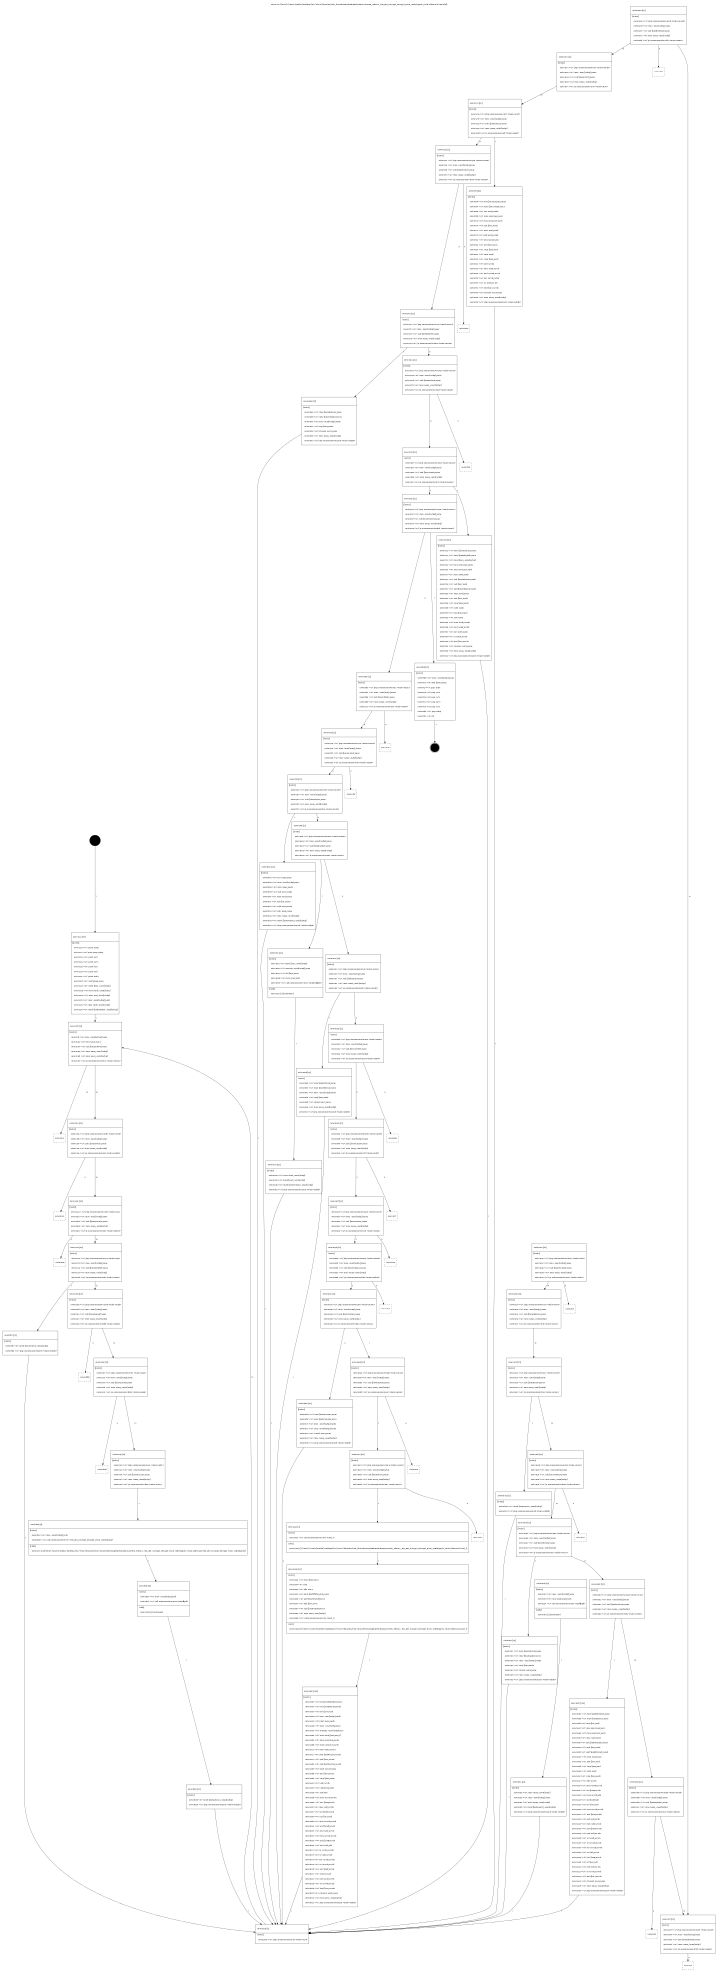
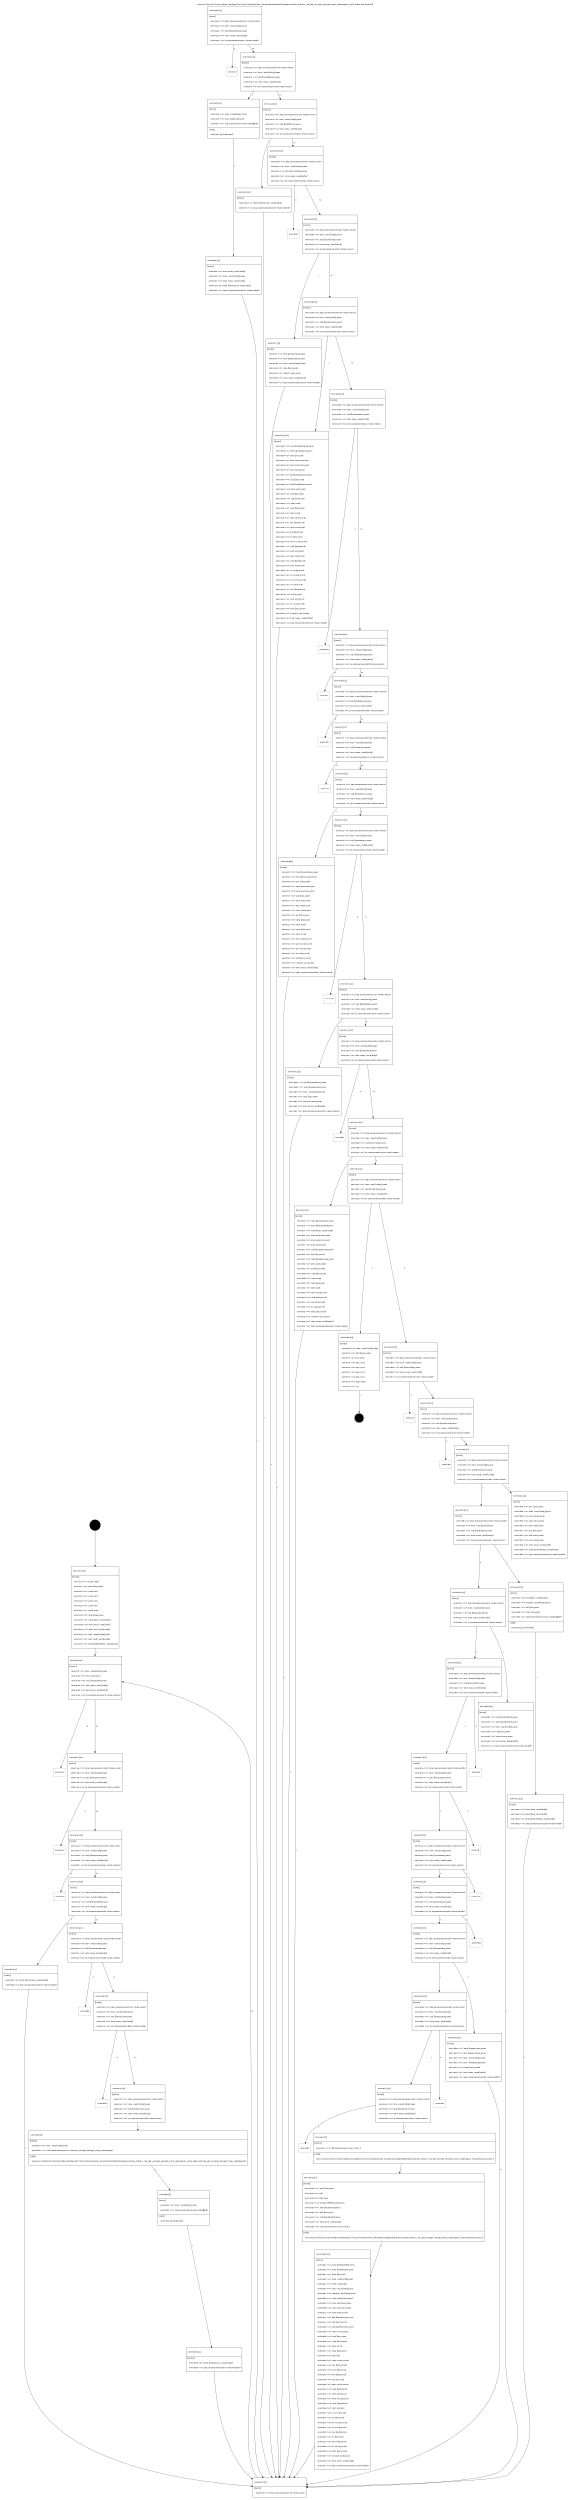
none -> (251, 94)
none -> (325, 789)
(688, 978) -> (360, 672)
(264, 1427) -> none
